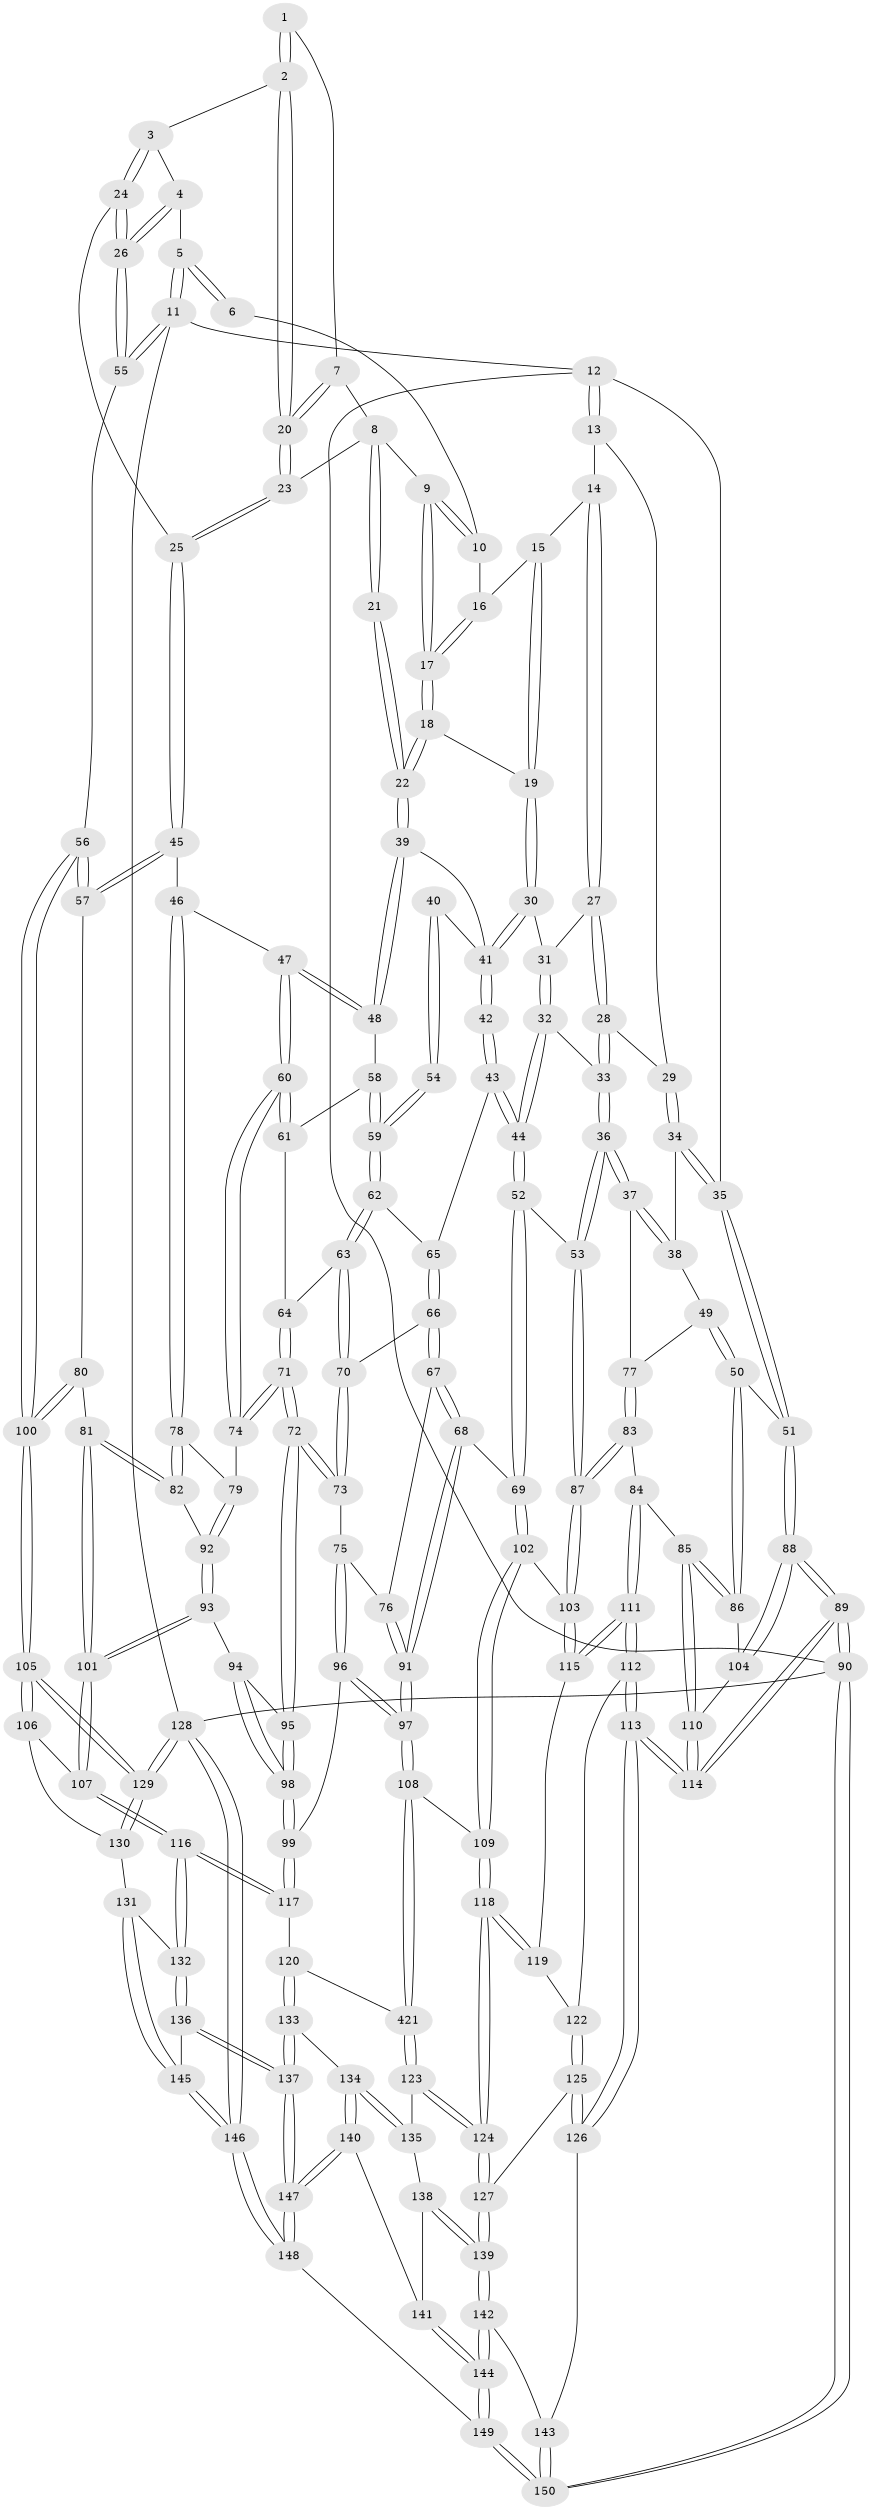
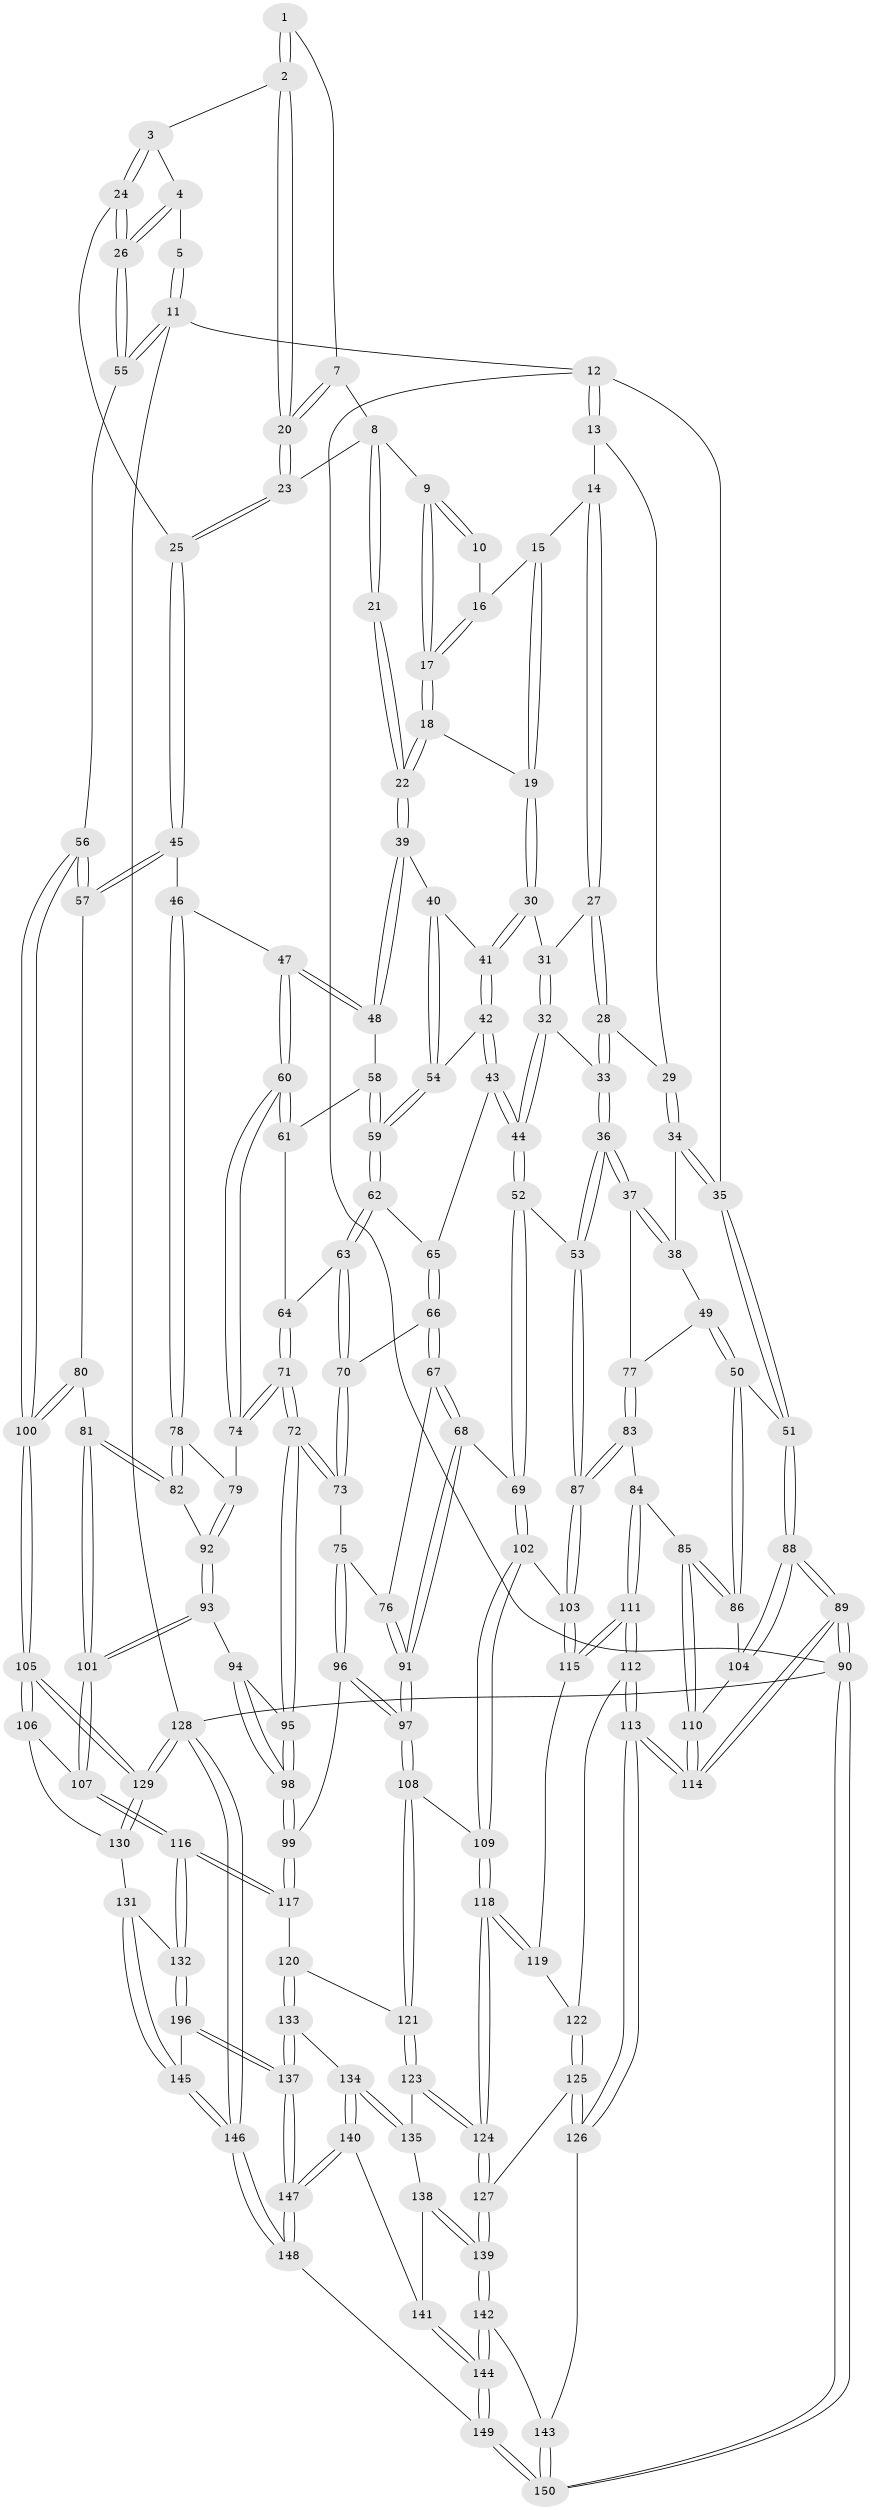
(233, 312) -> none
(465, 890) -> (419, 872)
none -> (460, 1049)
(181, 2021) -> (181, 2021)
(409, 2021) -> (409, 2021)
